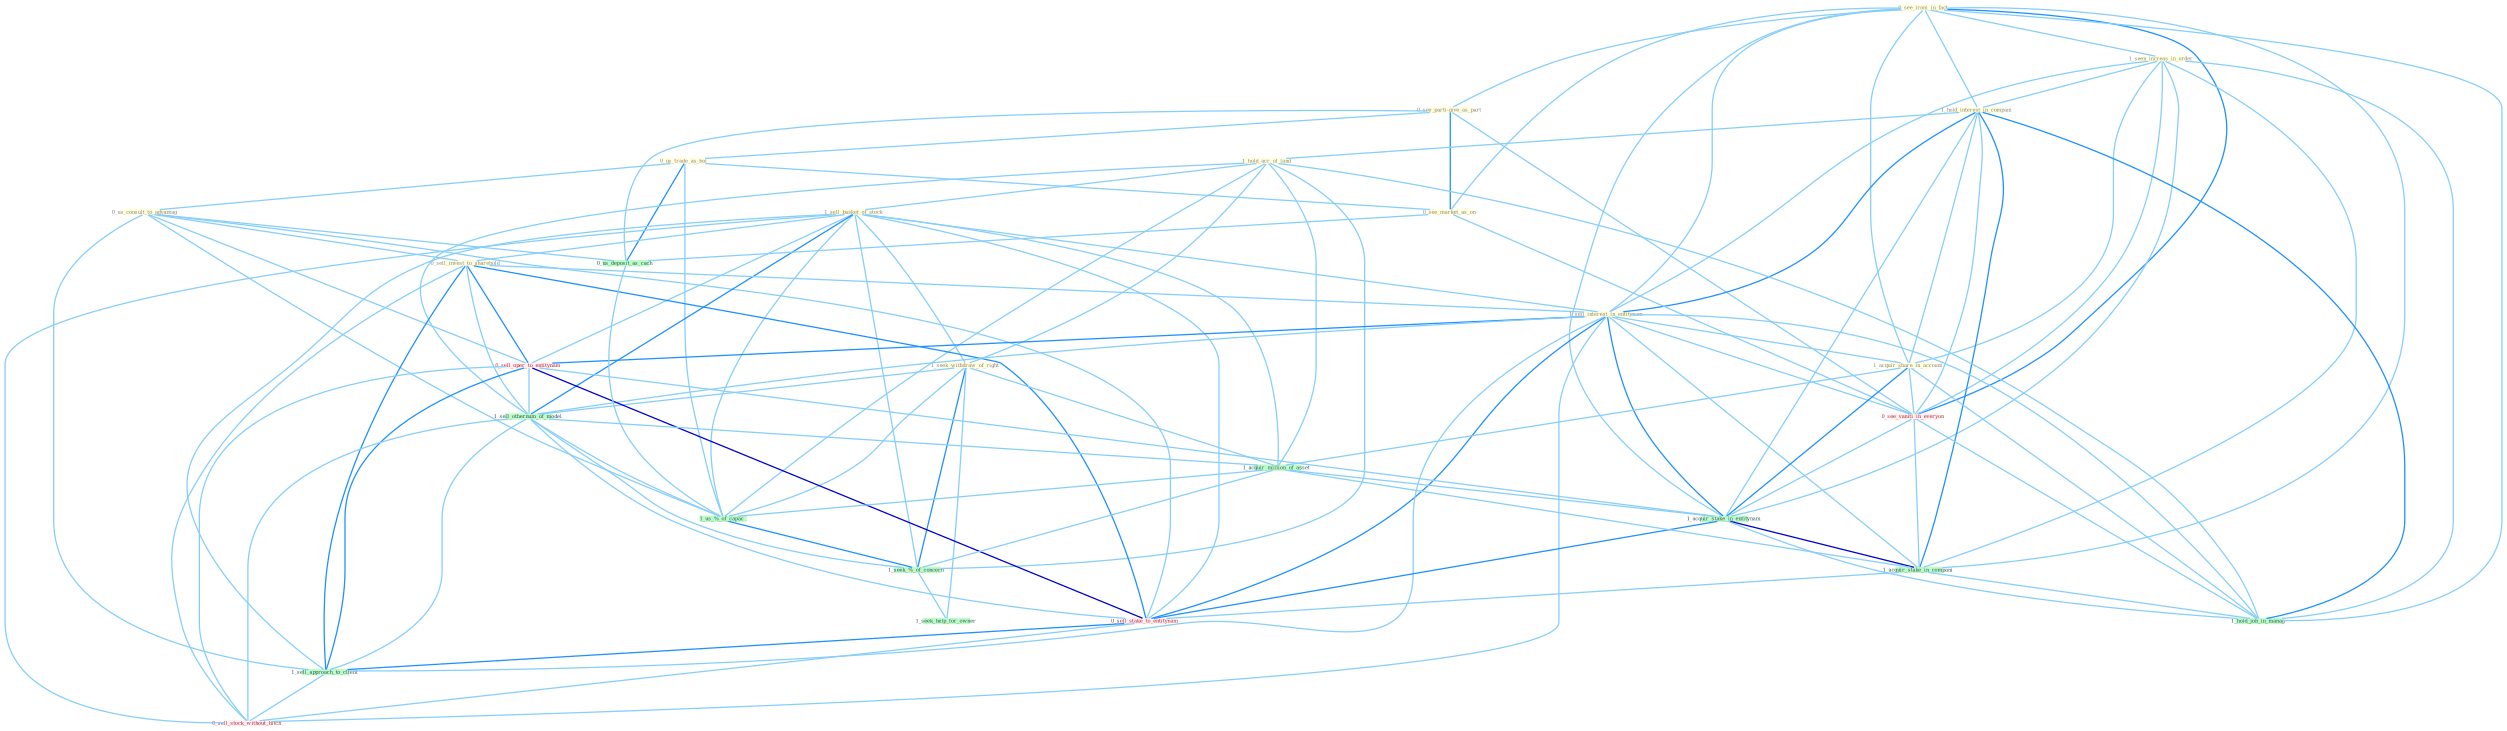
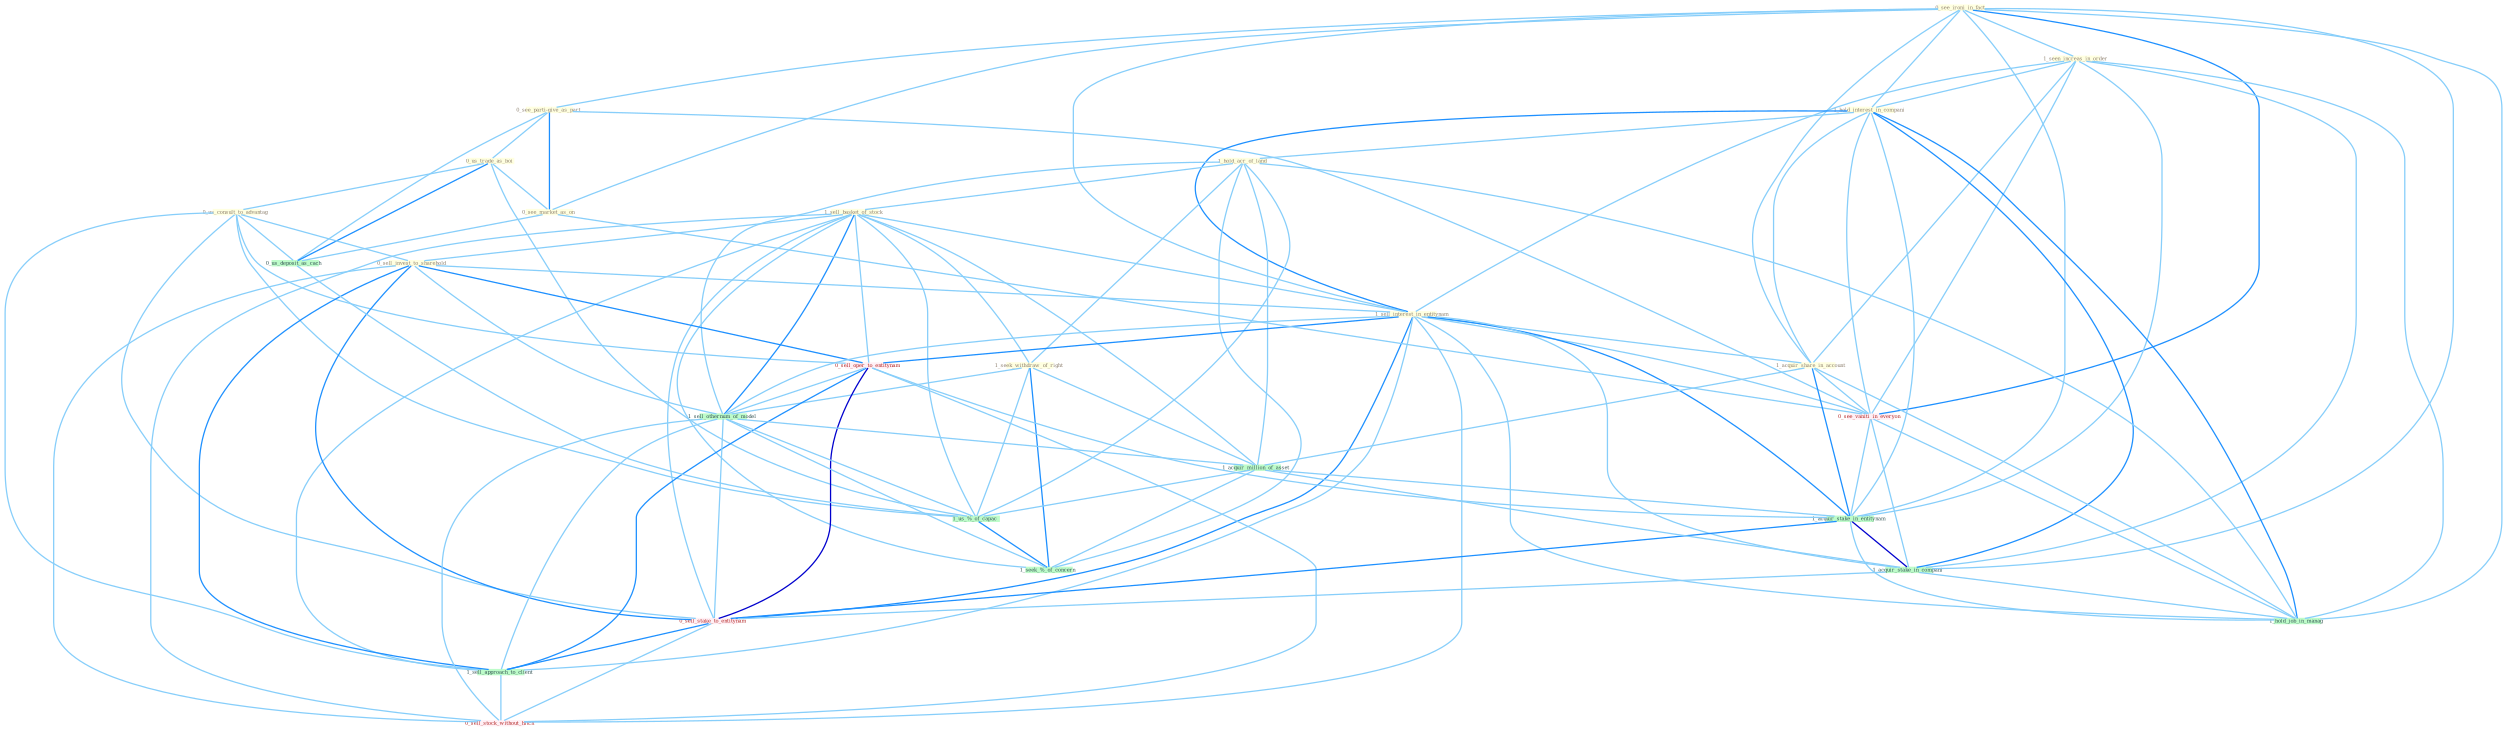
(947, 621) -> none
